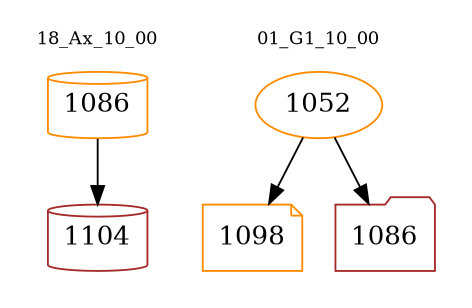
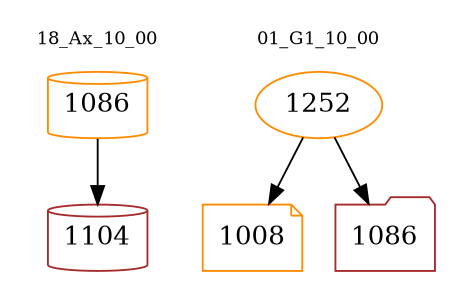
(319, 105) -> (319, 105)
(252, 238) -> (252, 238)
